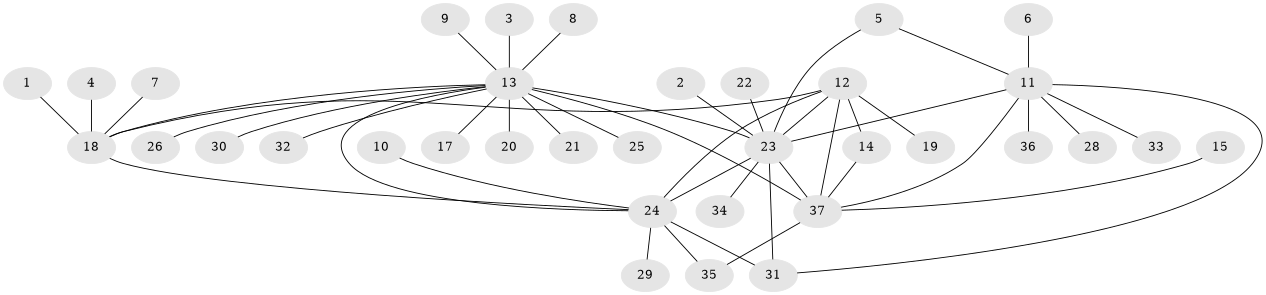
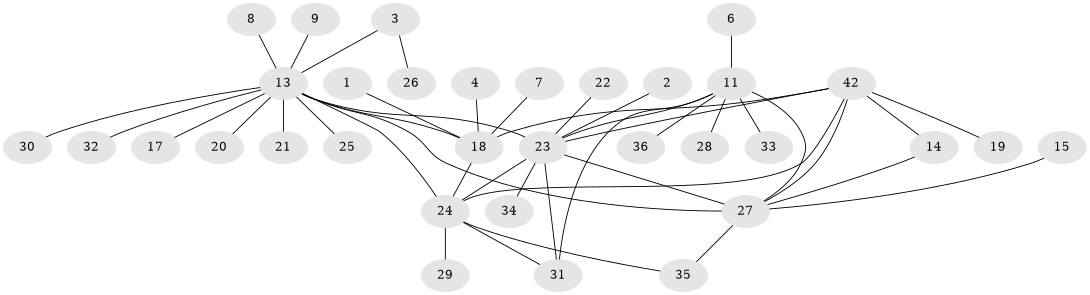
(879, 20) -> none
(843, 84) -> (852, 84)
(265, 112) -> (404, 52)
(381, 148) -> none
(818, 212) -> (746, 212)
